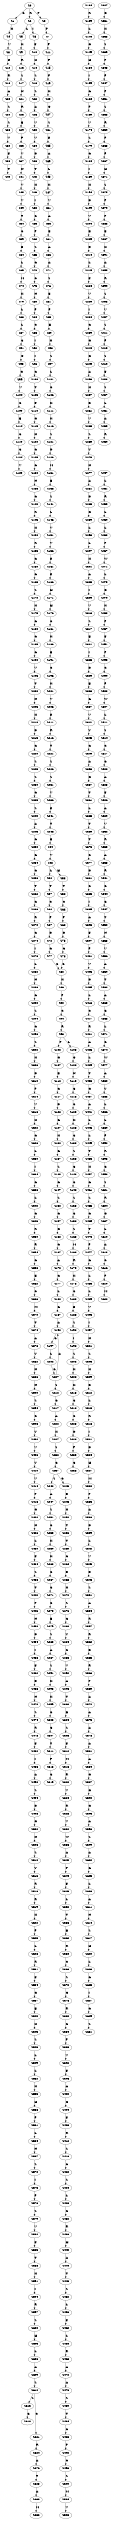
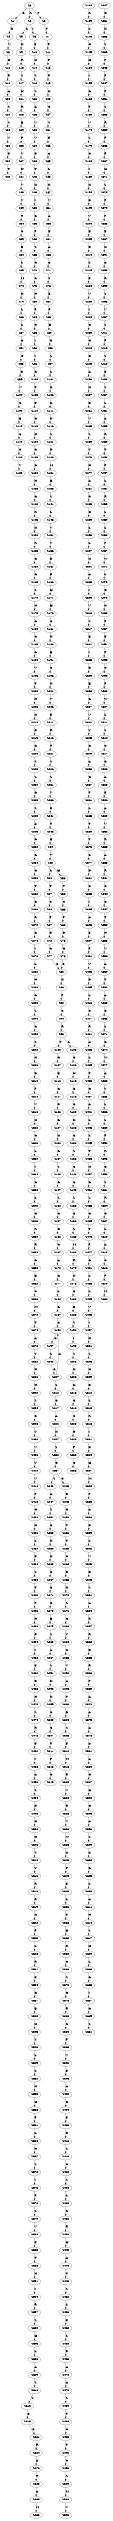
none -> (104, 458)
(35, 2413) -> (31, 2429)
